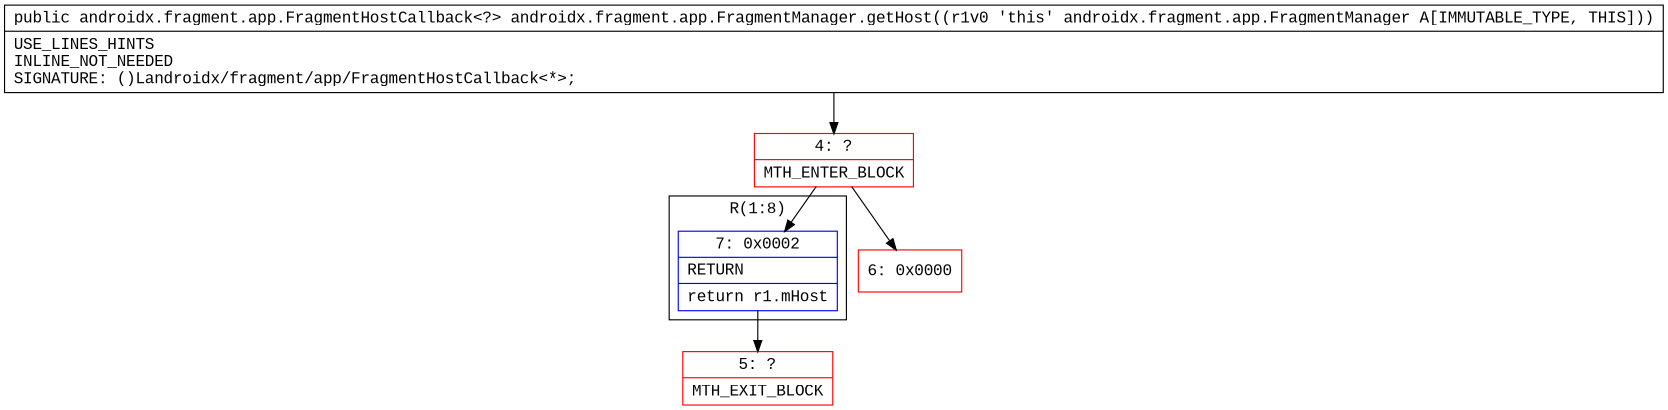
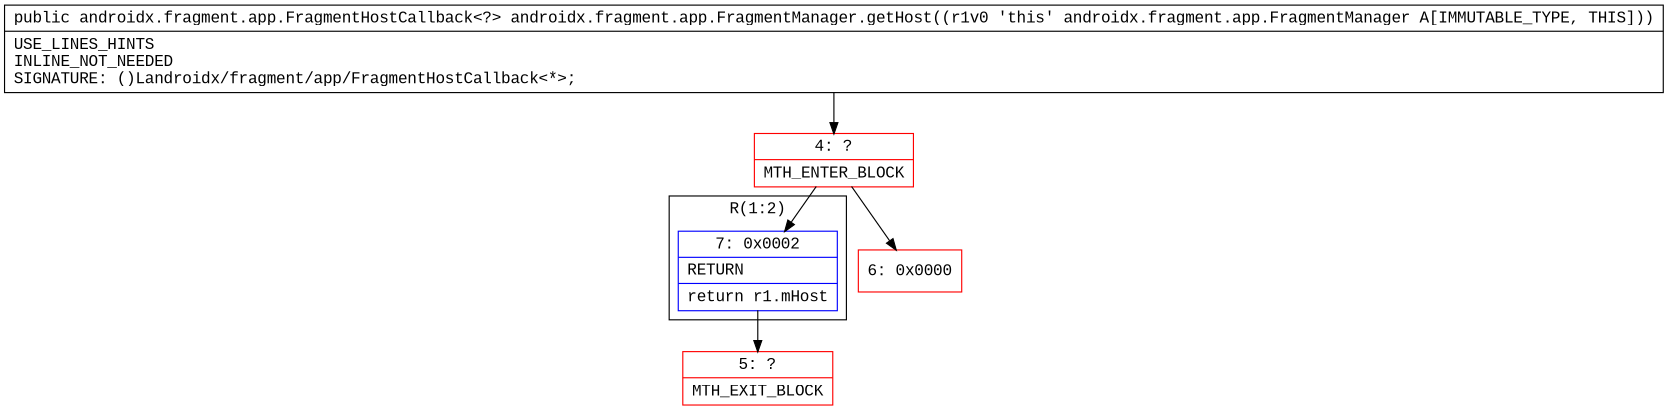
(758, 209) -> (758, 209)
